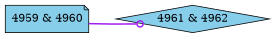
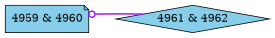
(113, 24) -> (119, 14)
